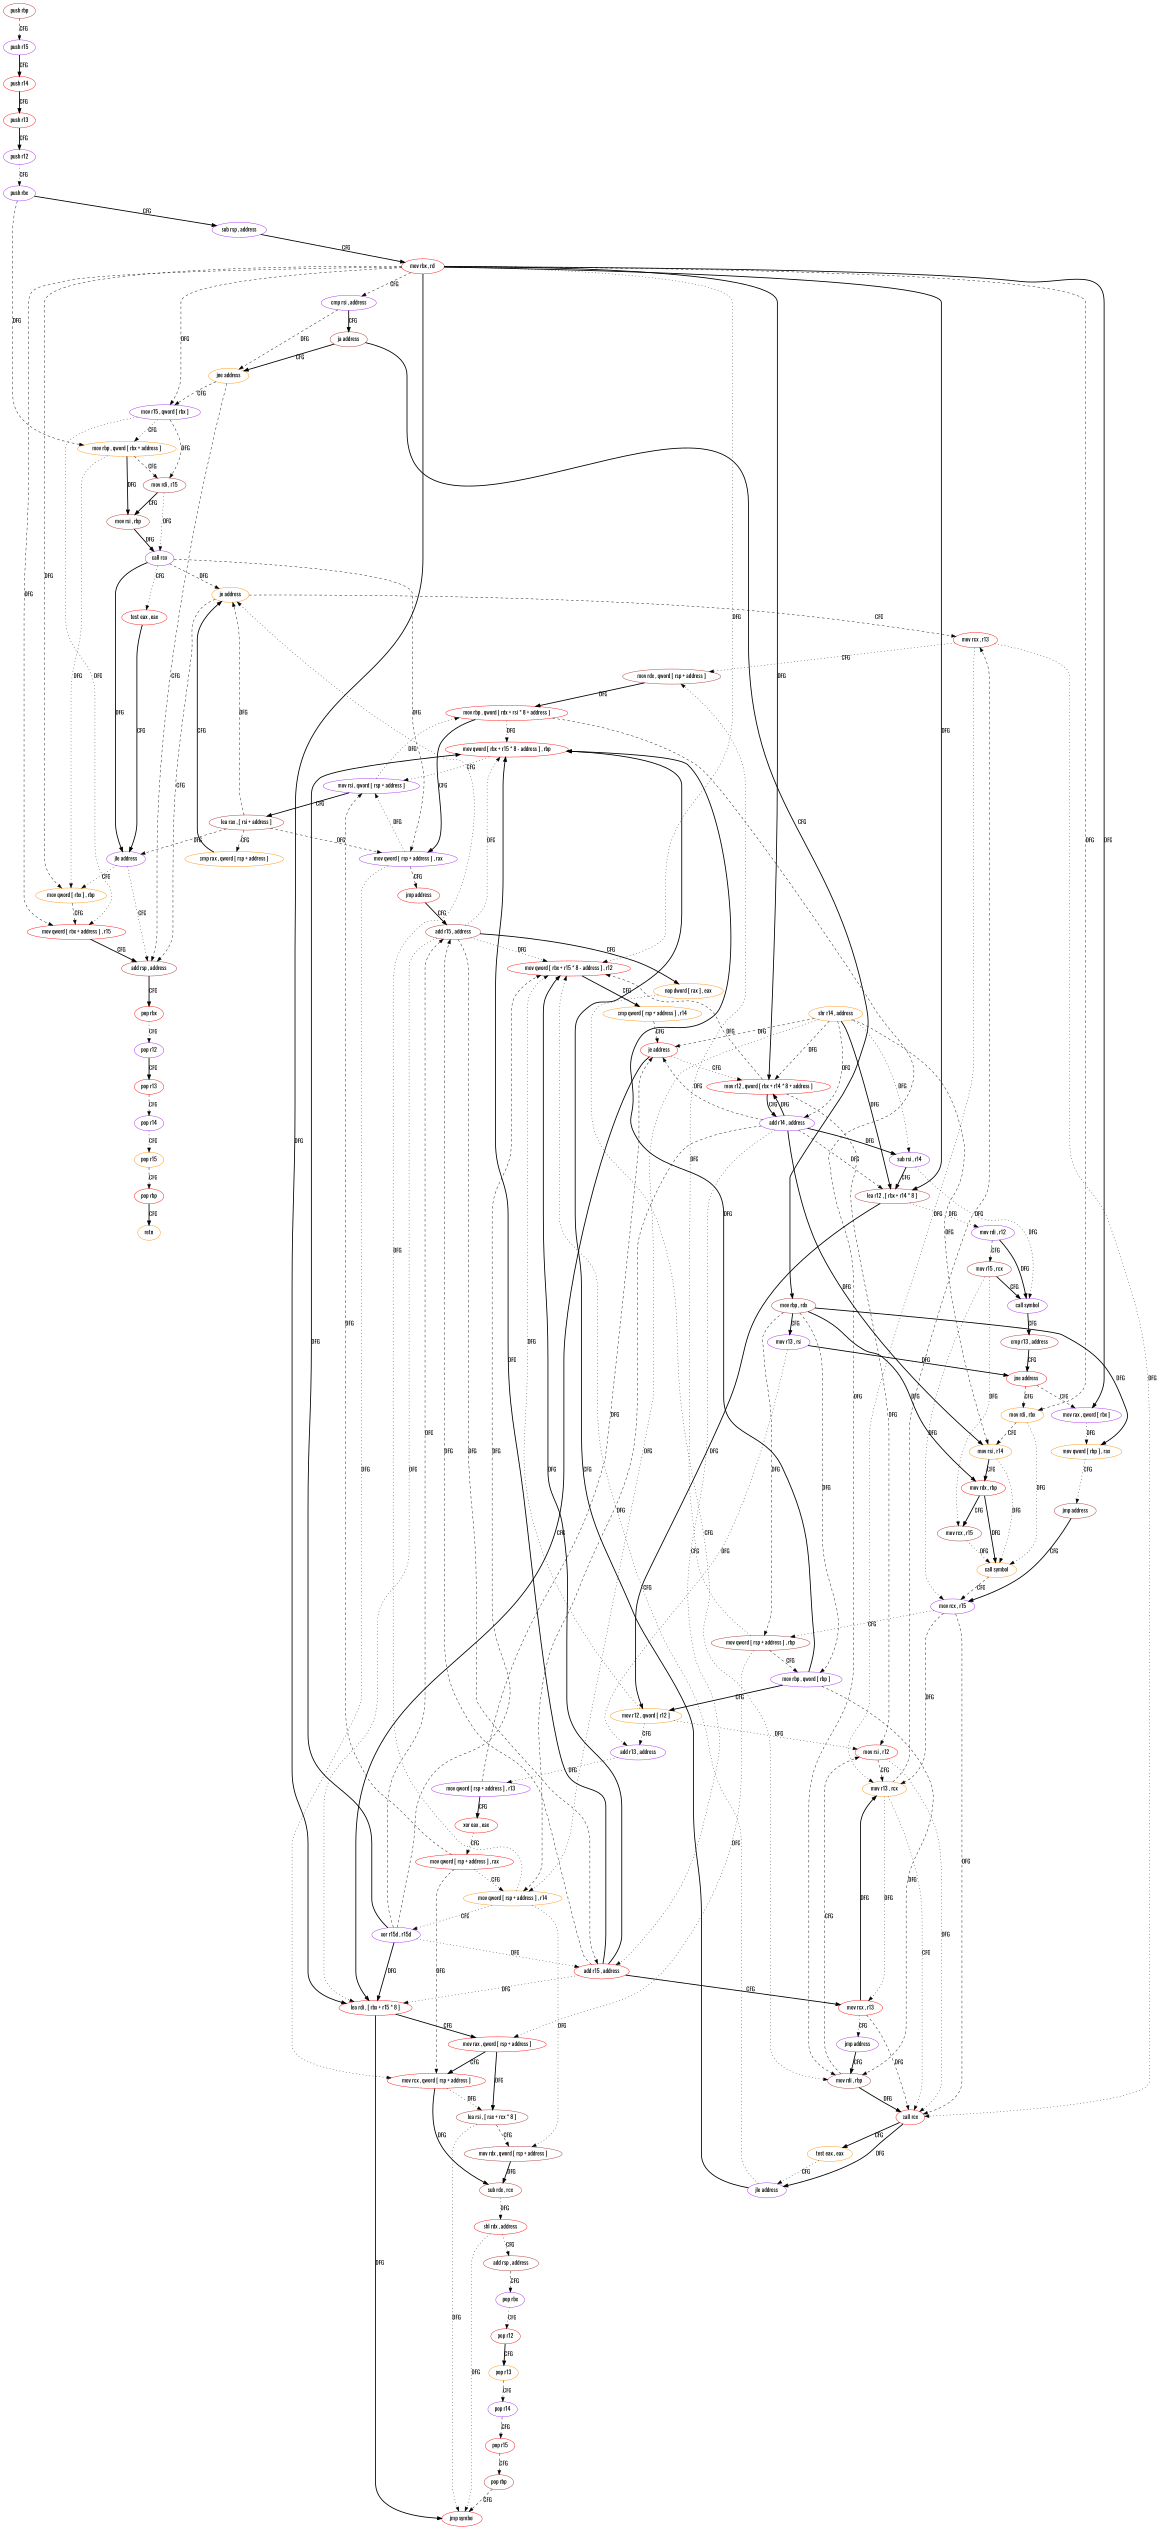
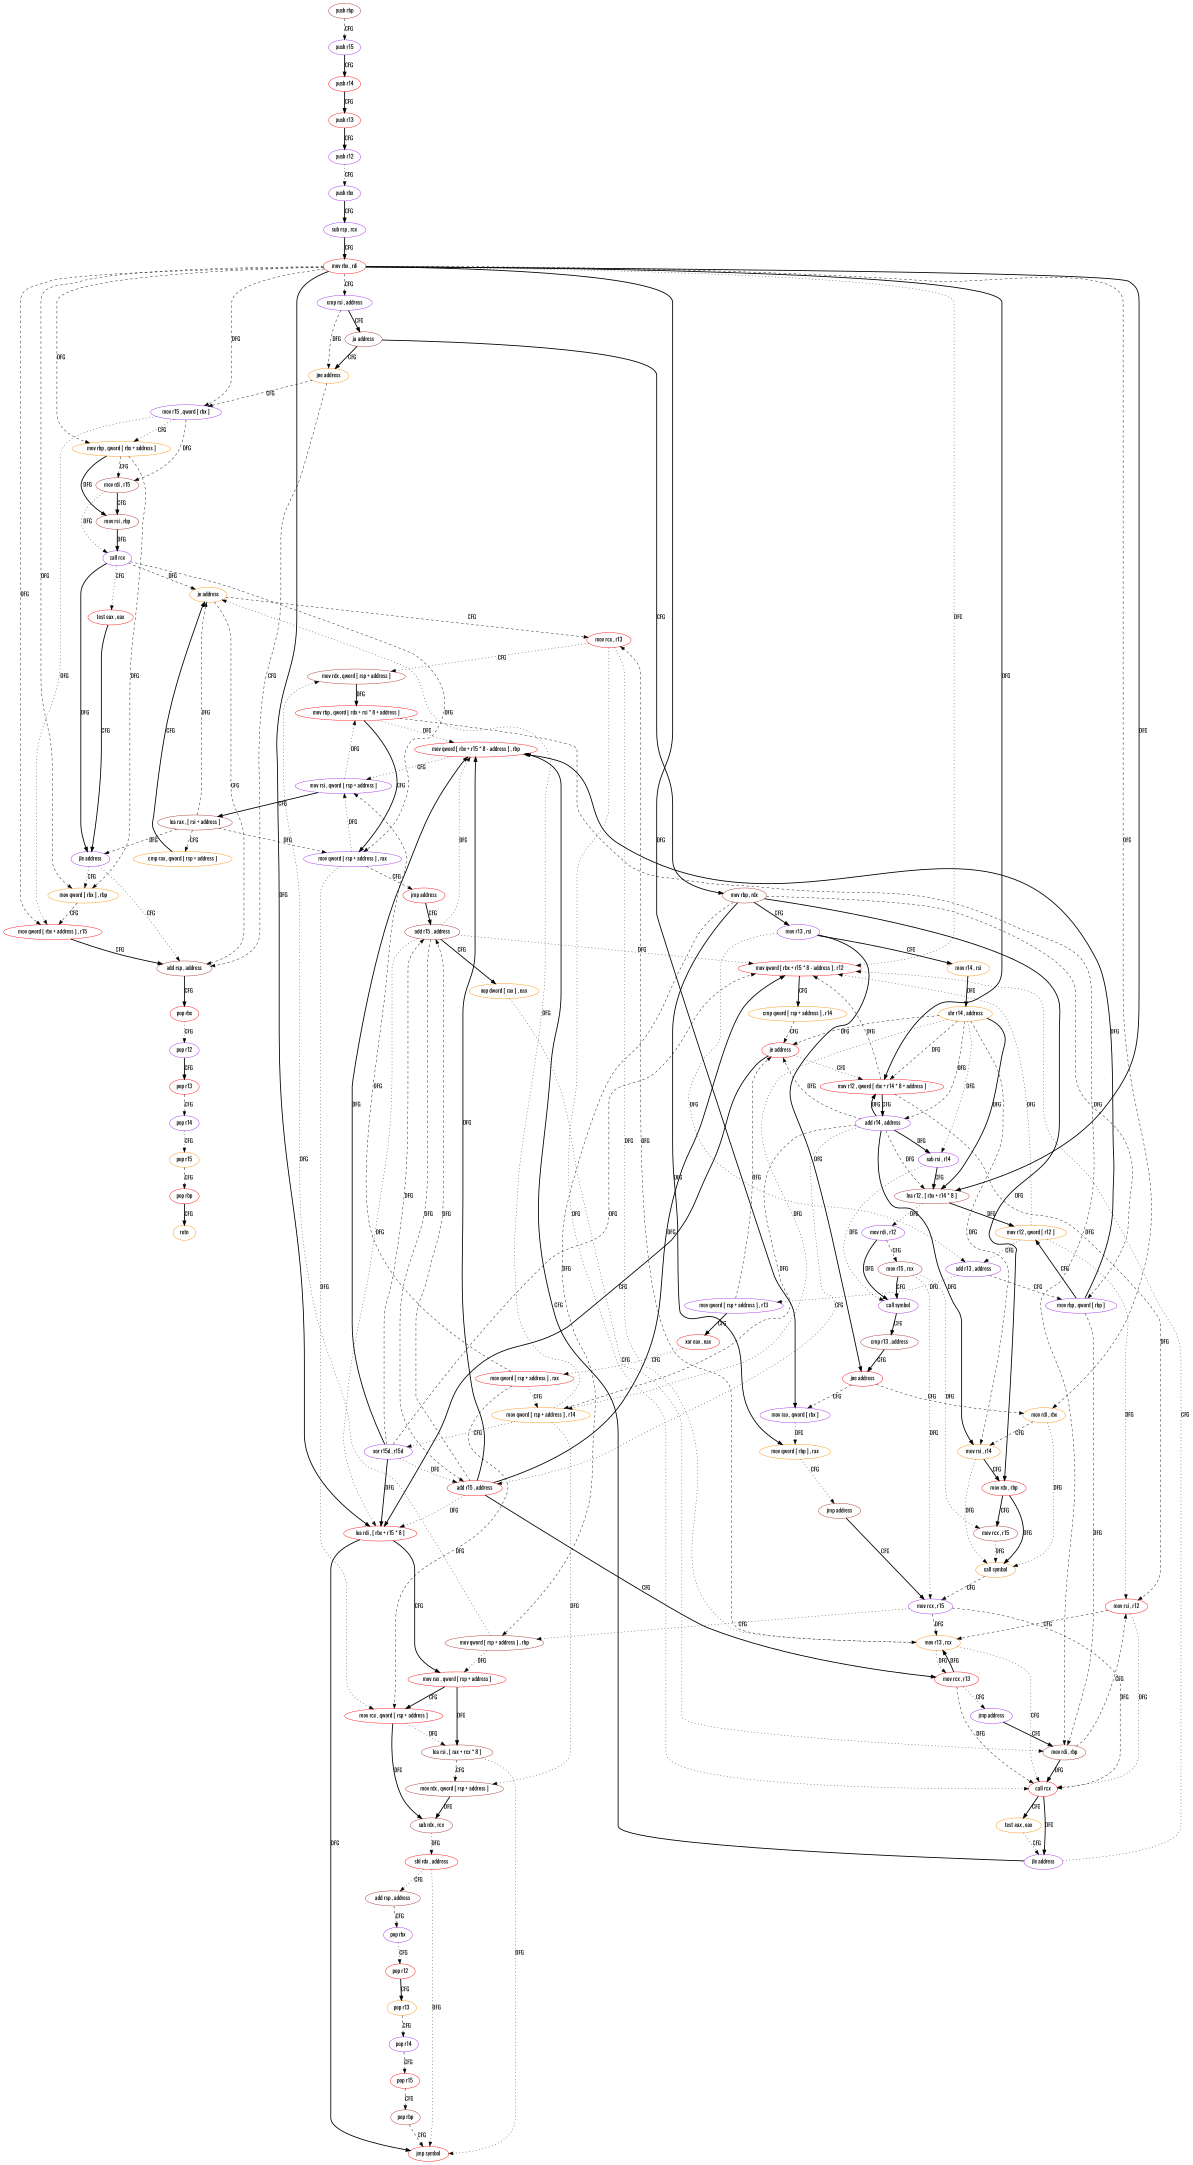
(239, 230) -> (345, 230)
(13, 343) -> (111, 282)
(75, 663) -> (130, 674)
none -> (968, 968)
(782, 1660) -> (1023, 1287)
